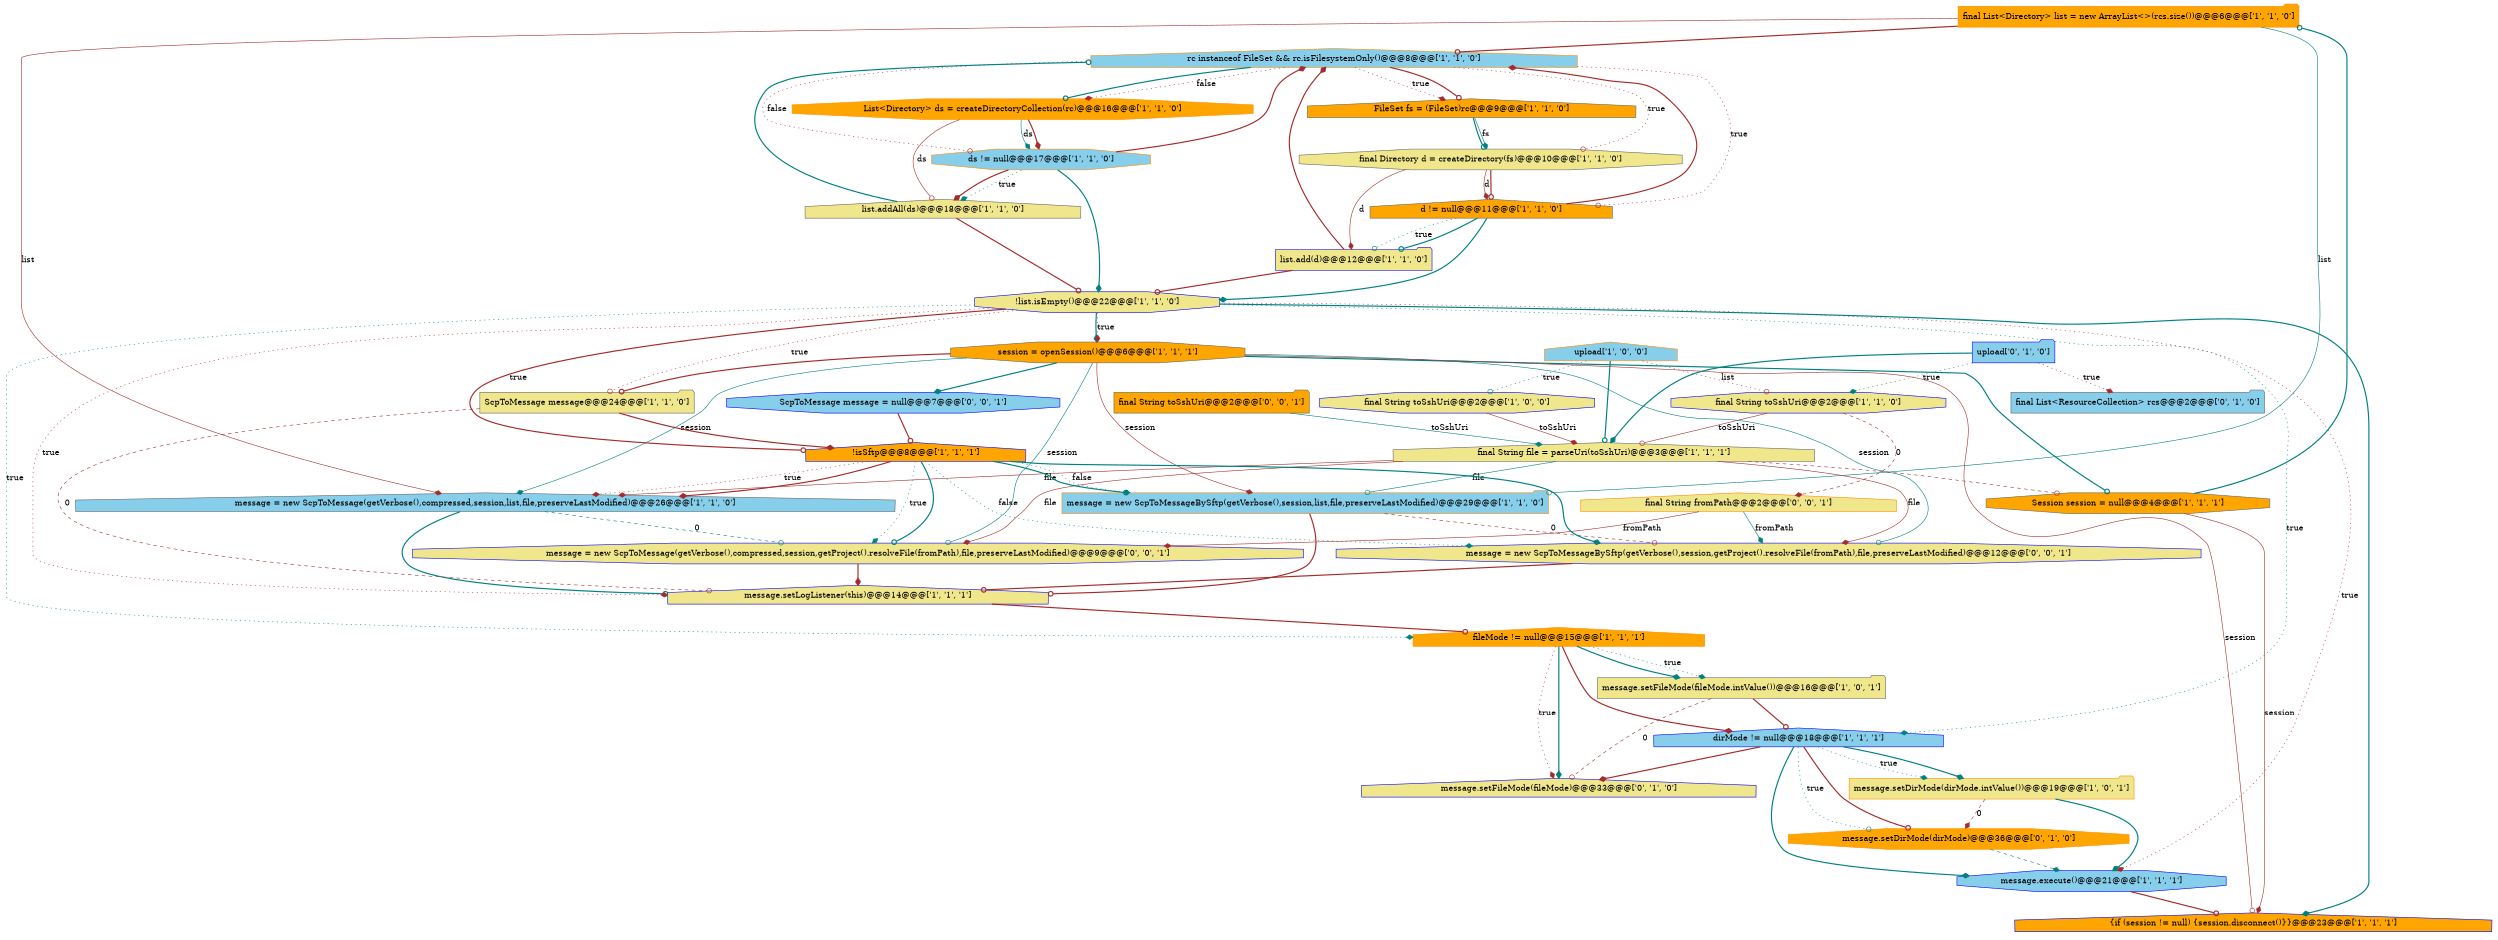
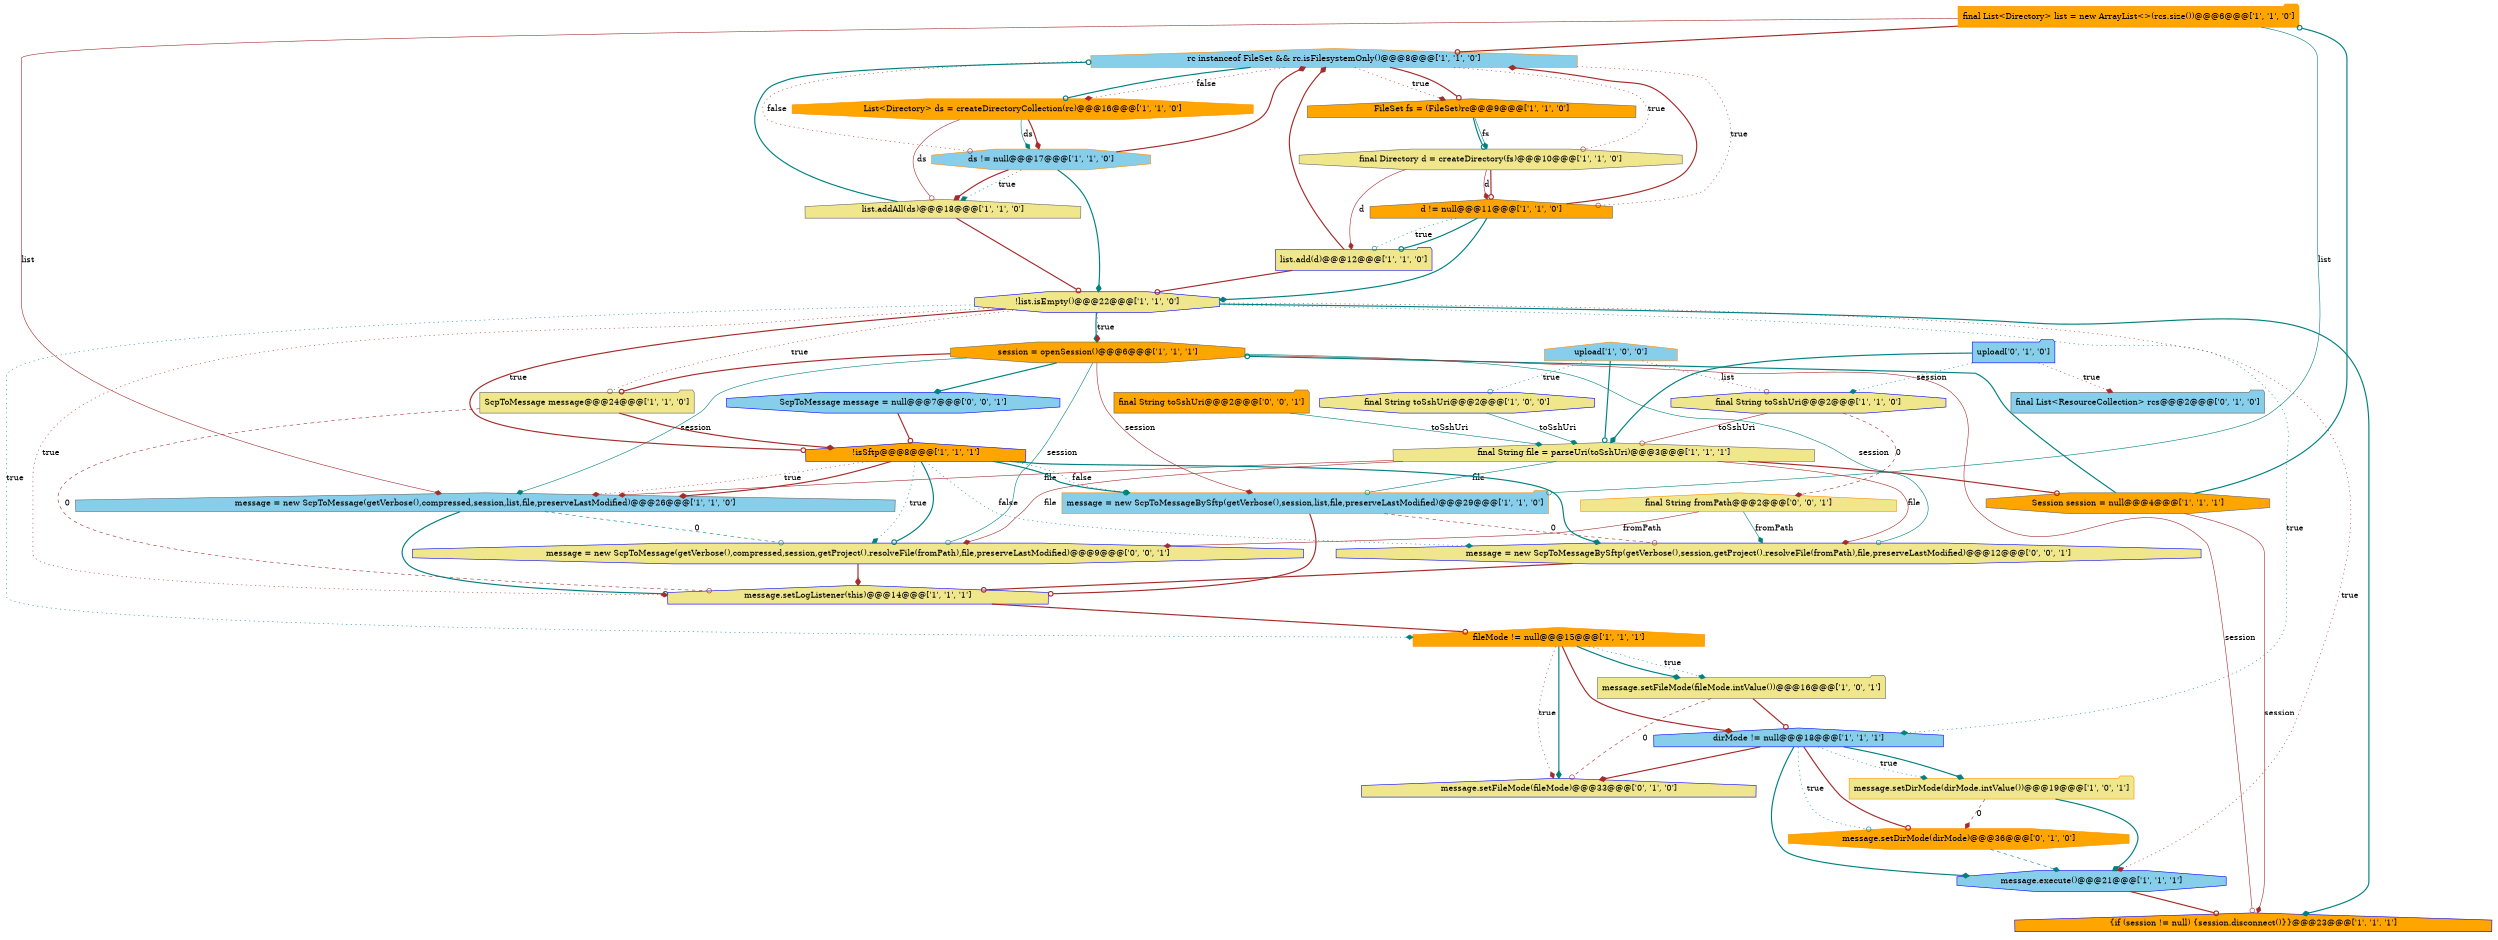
(1697, 367) -> (1705, 367)
(1932, 378) -> (1932, 378)
(1529, 427) -> (1529, 427)
(1909, 474) -> (1909, 474)
